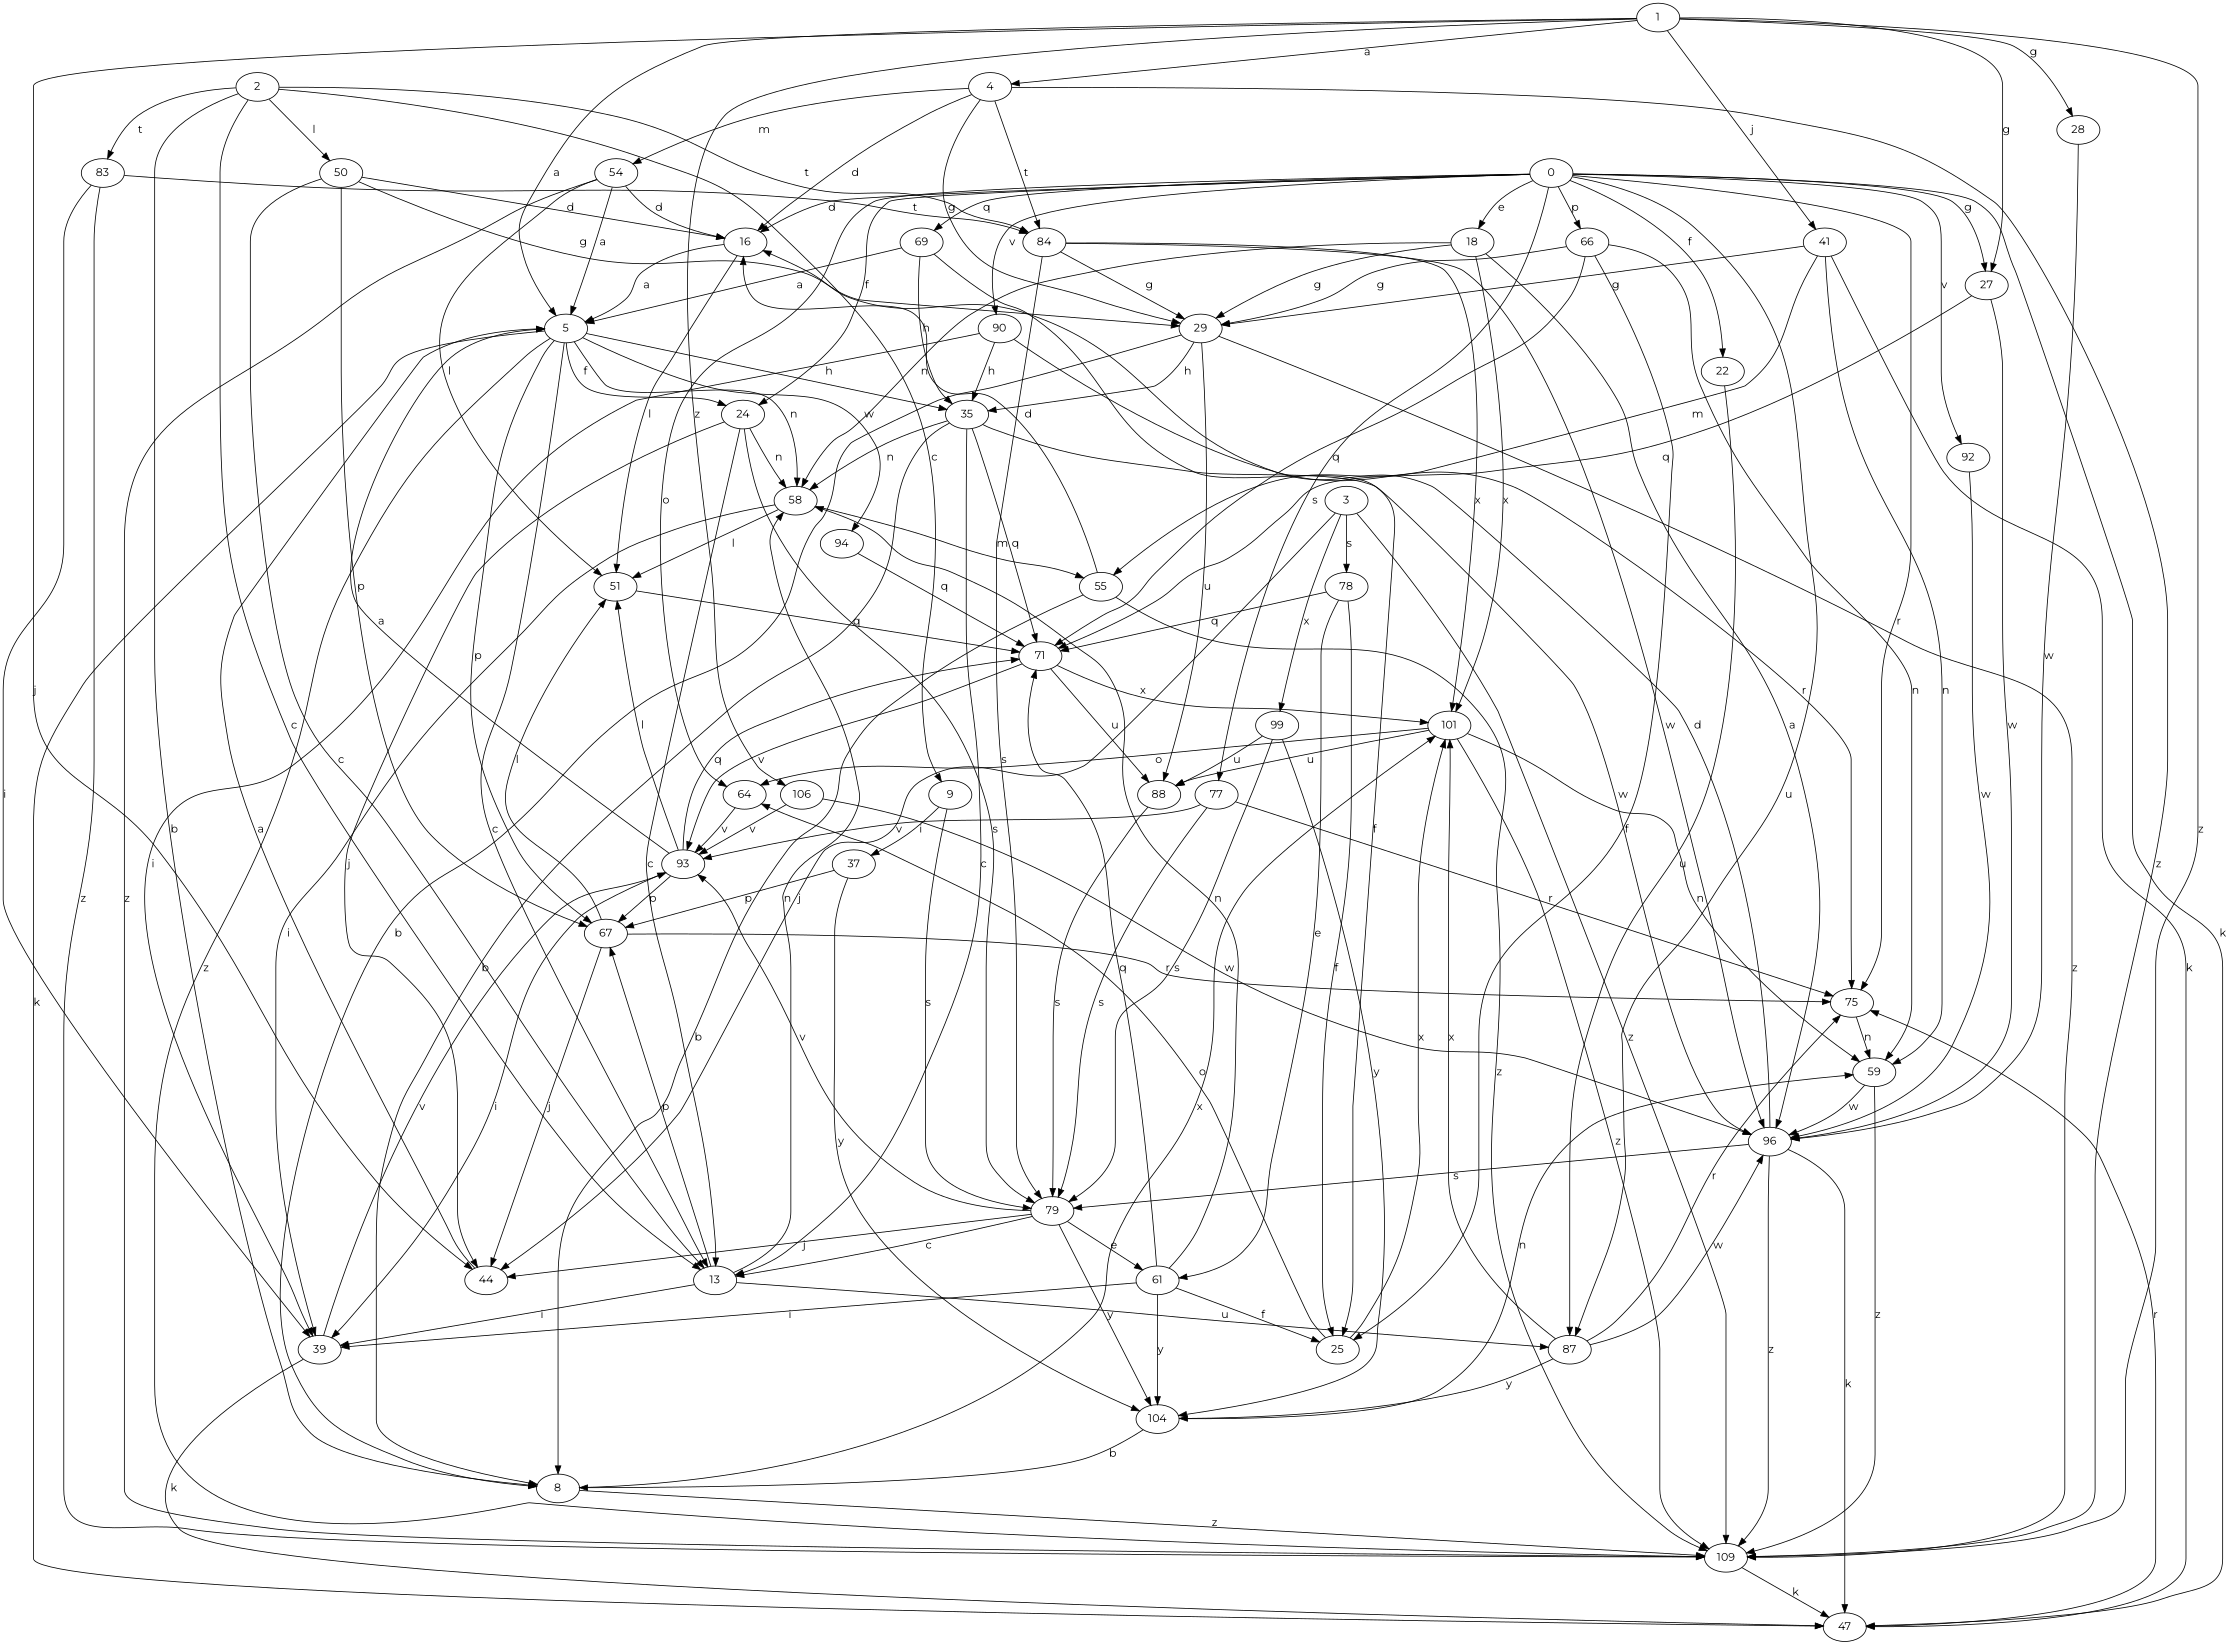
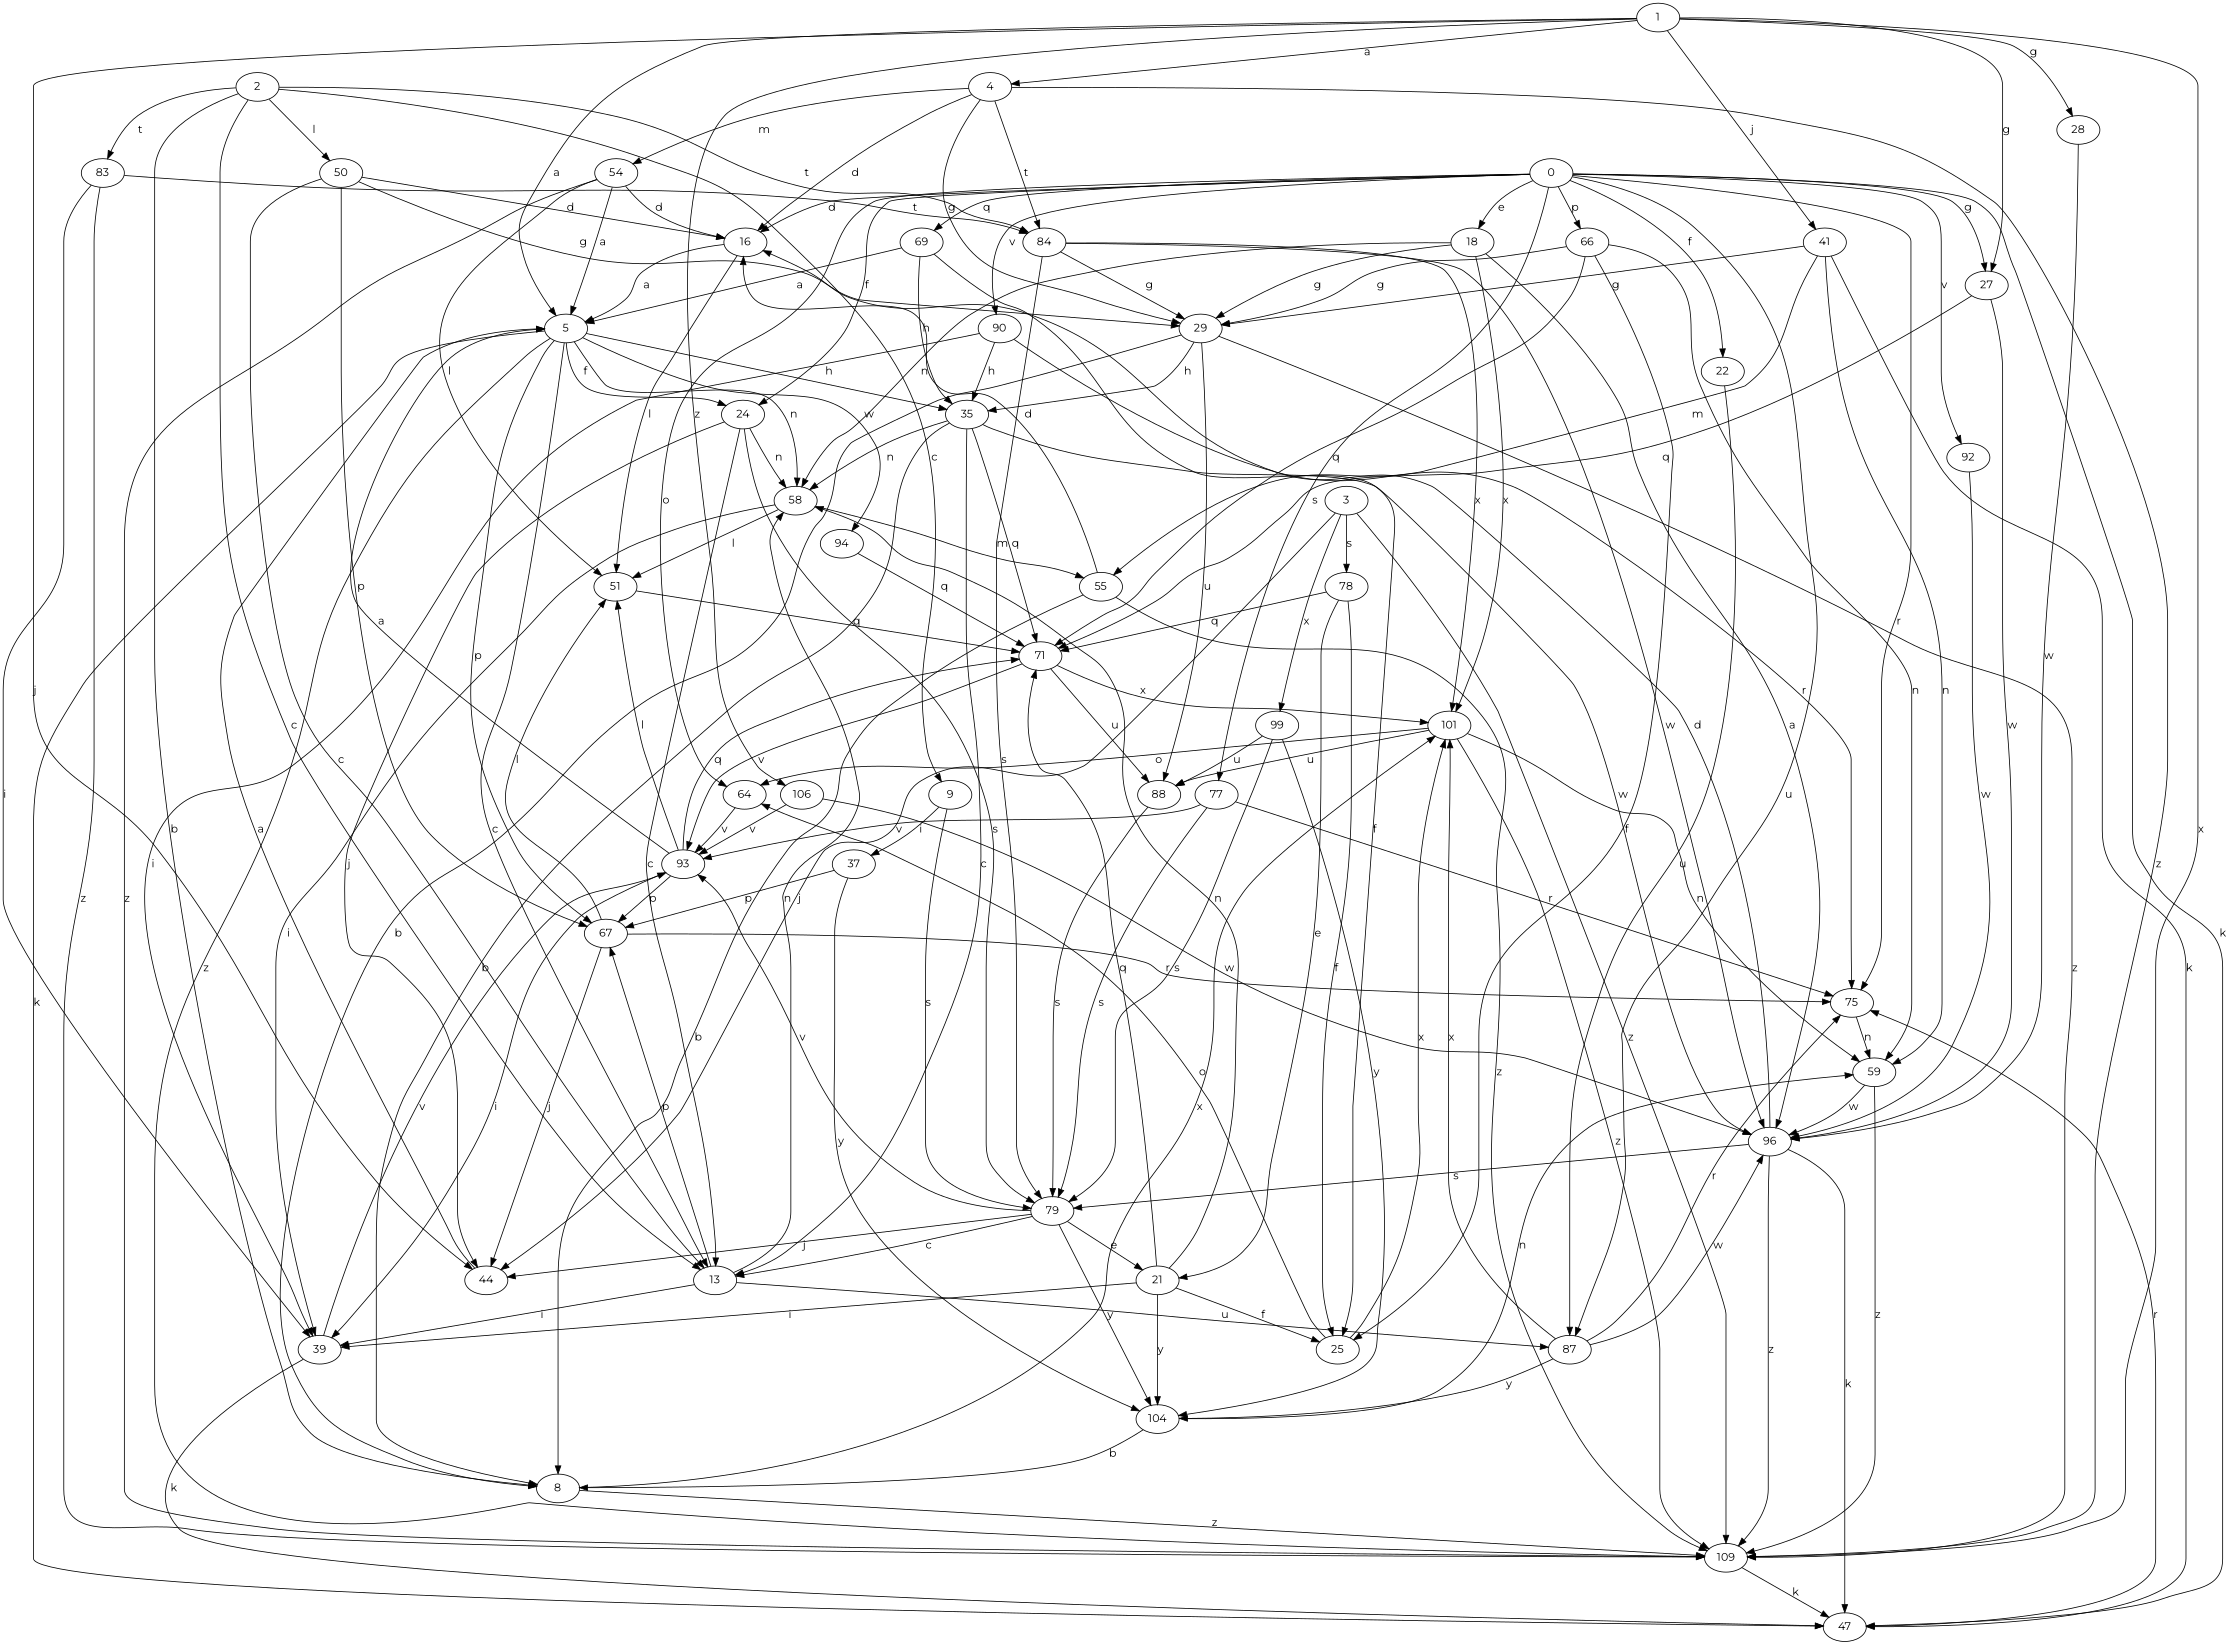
(2201, 830) -> (2201, 830)
(1158, 1280) -> (1158, 1280)
